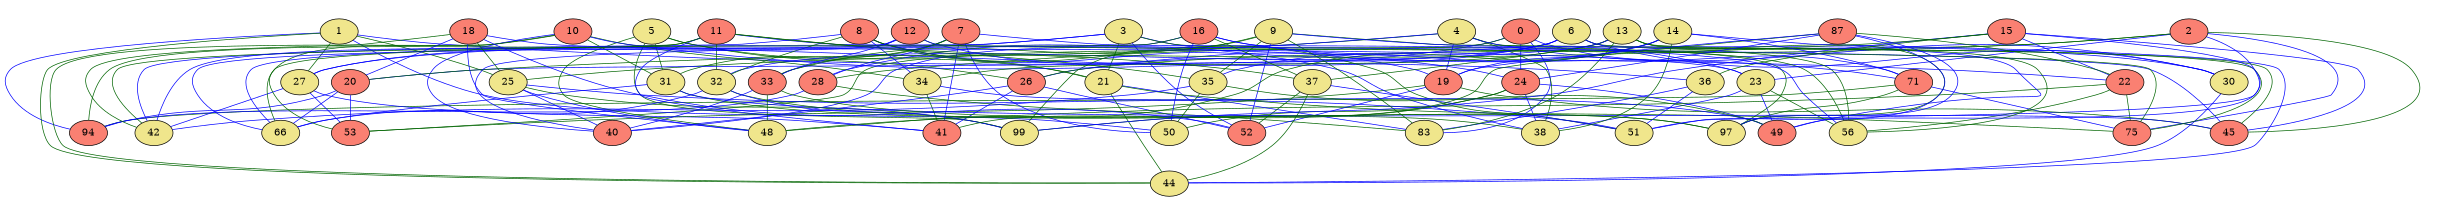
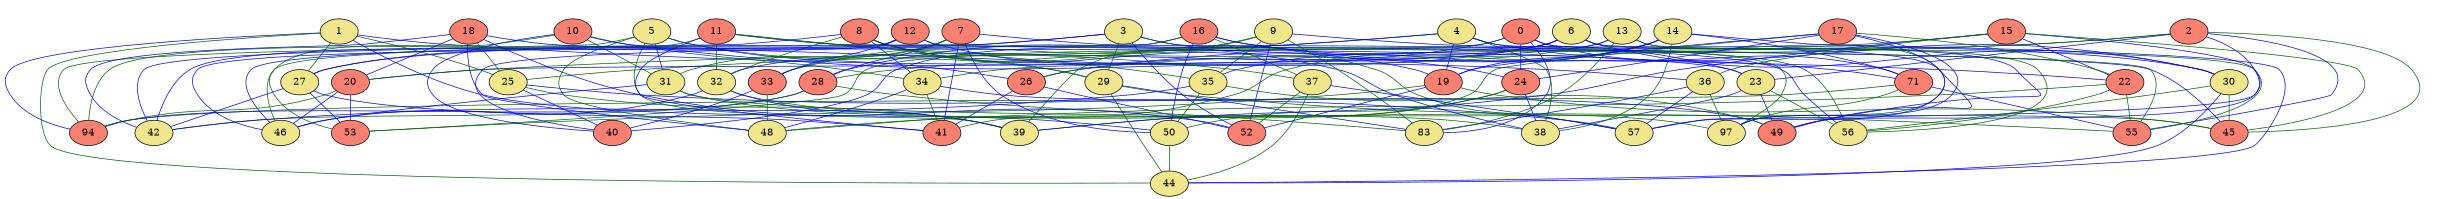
(1838, 32) -> (1838, 32)
(1590, 47) -> (2073, 105)
none -> (319, 51)
(376, 51) -> (425, 116)
(1985, 51) -> (2229, 108)
(2266, 54) -> (2266, 54)
(659, 57) -> (659, 57)
(127, 59) -> (227, 49)
(838, 61) -> (838, 61)
(1470, 63) -> none
(1104, 82) -> (1104, 82)
(1624, 93) -> (1852, 53)
(51, 109) -> (1169, 158)
(221, 110) -> (221, 110)
(820, 110) -> none
(635, 116) -> (846, 110)
(1445, 116) -> (1445, 116)
(1244, 117) -> (1716, 107)
(281, 133) -> (281, 133)
(1019, 133) -> (1019, 133)
(1634, 133) -> (1634, 133)
(2132, 133) -> (2132, 133)
